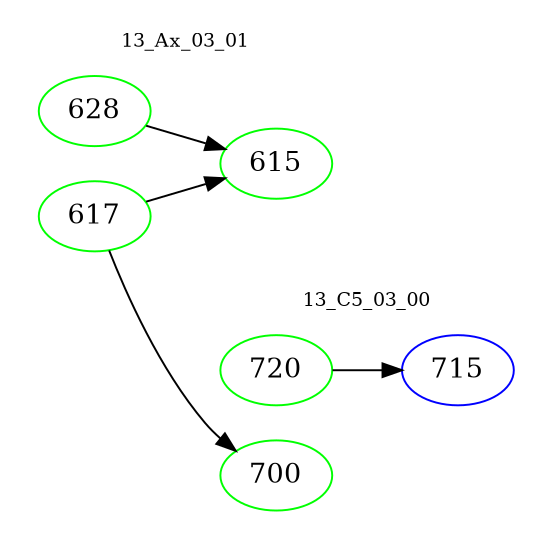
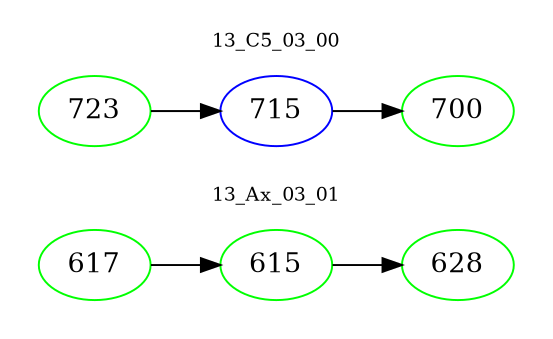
(176, 135) -> (357, 265)
(156, 350) -> (357, 111)
(276, 370) -> (95, 111)
